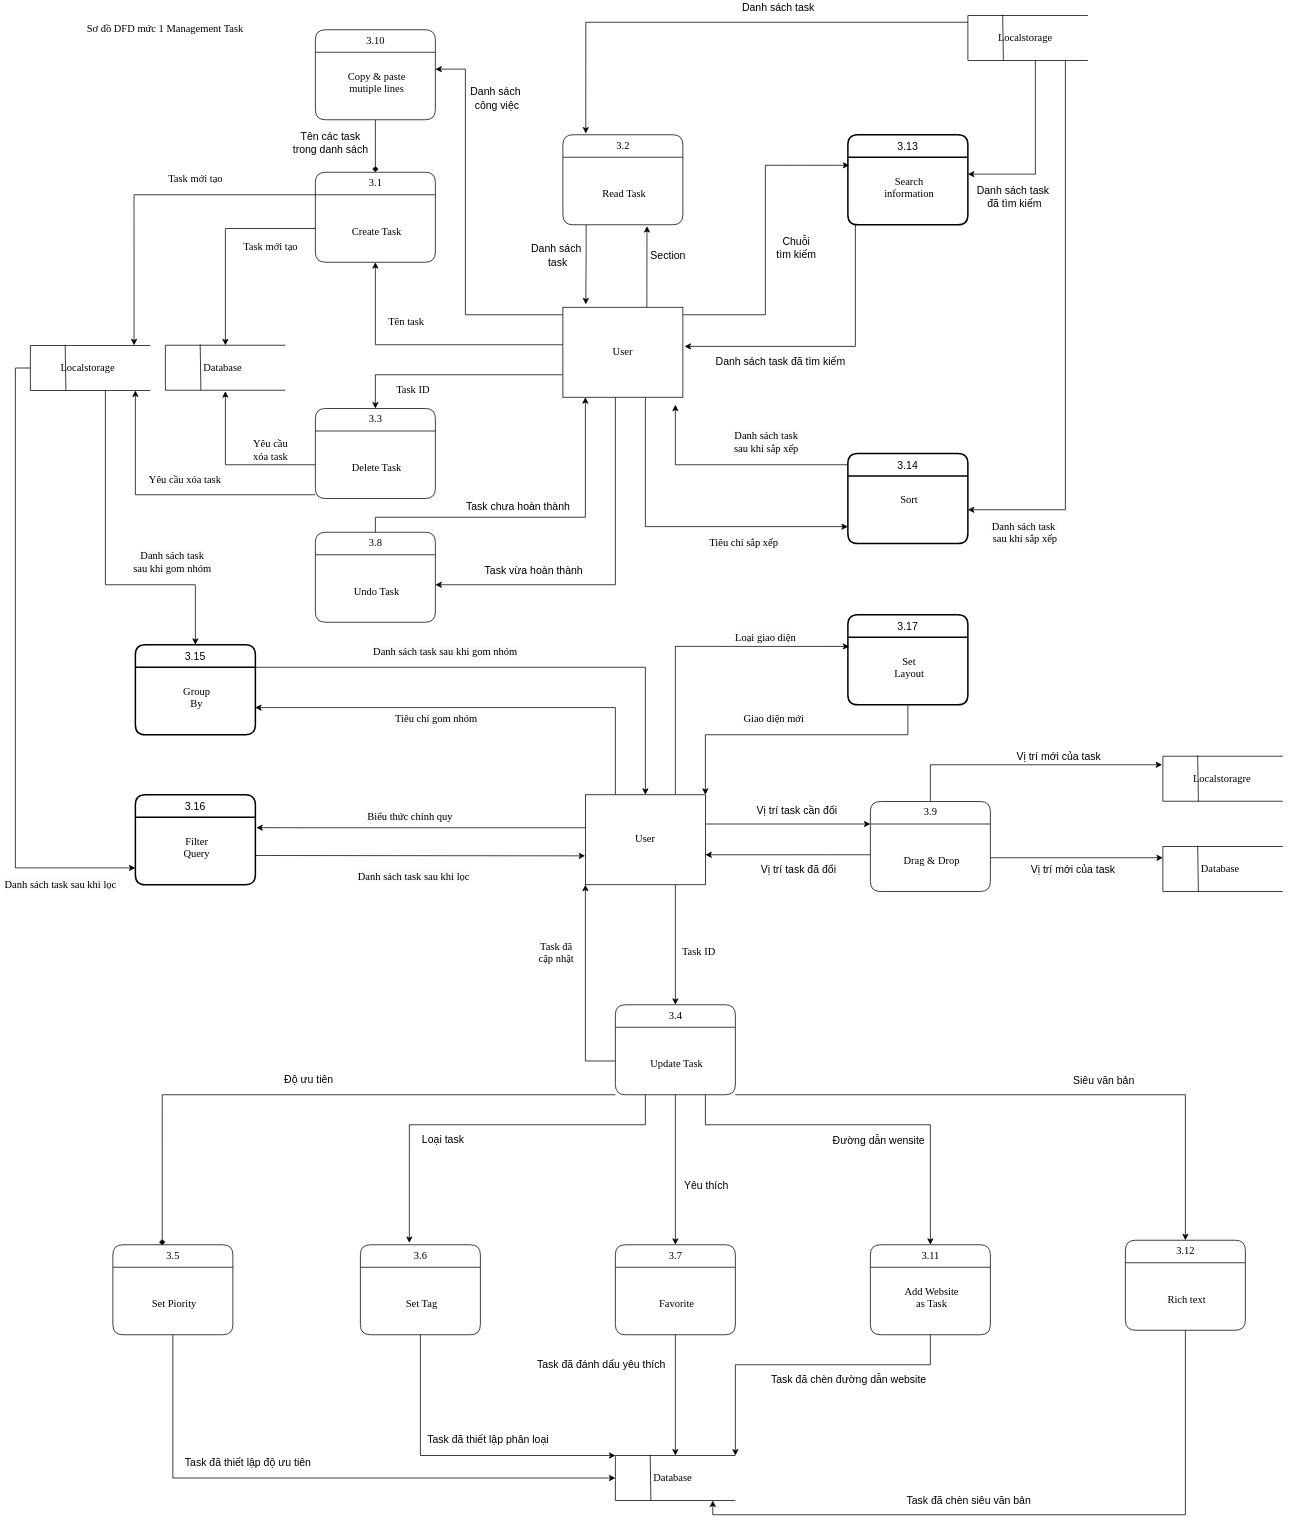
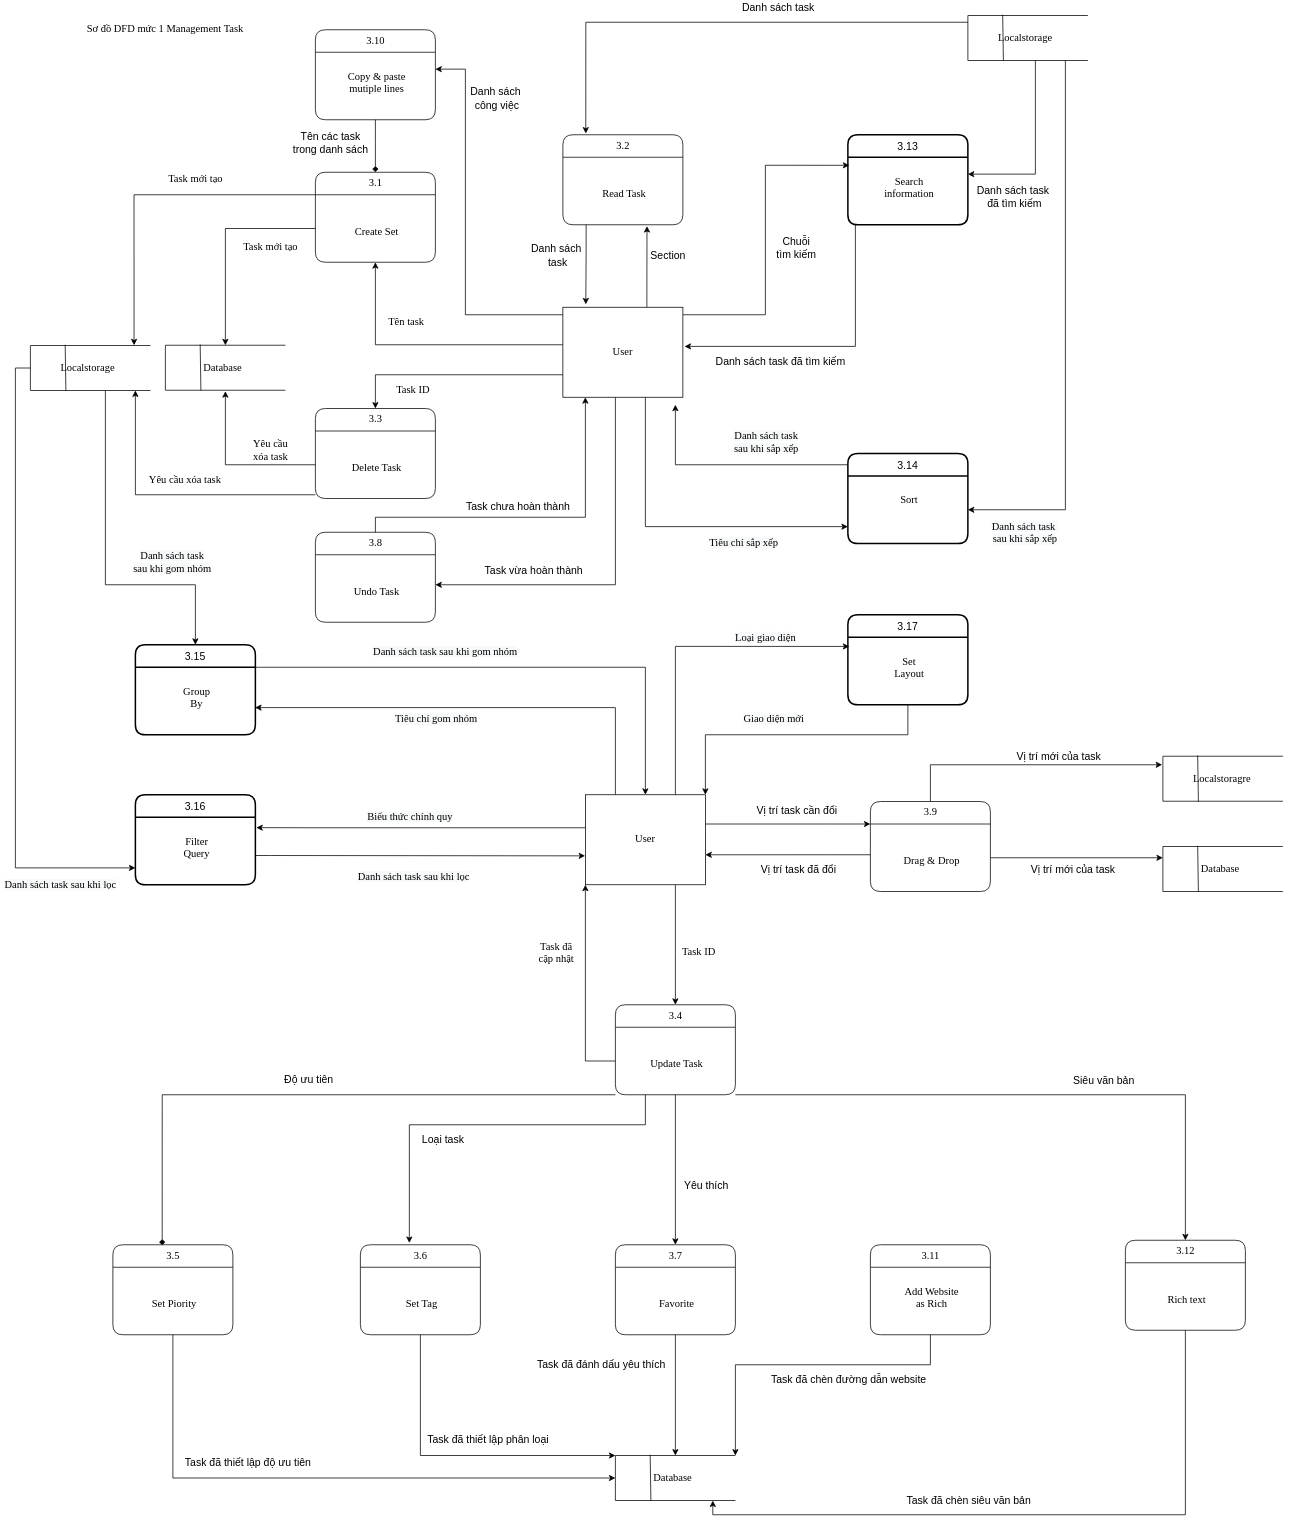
(377, 231) -> (377, 231)
(860, 1125) -> none
(932, 1291) -> (932, 1291)
